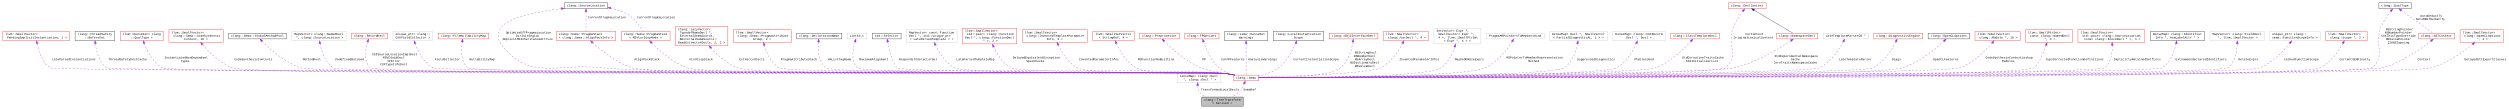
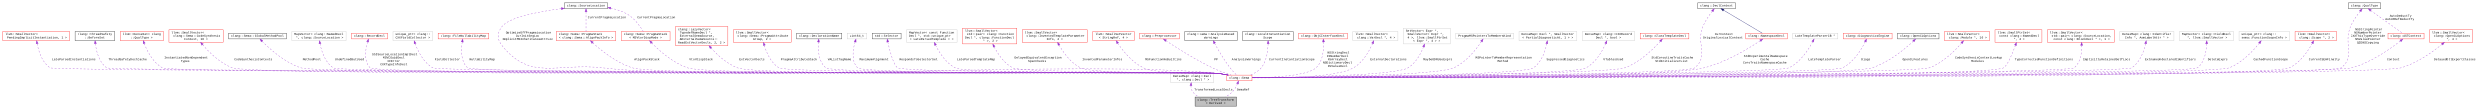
(1747, 6) -> (1717, 6)
(1202, 36) -> none
(1246, 36) -> (1211, 36)
(1406, 36) -> (1375, 36)
(2177, 36) -> (2147, 36)
(1419, 59) -> (1388, 59)
